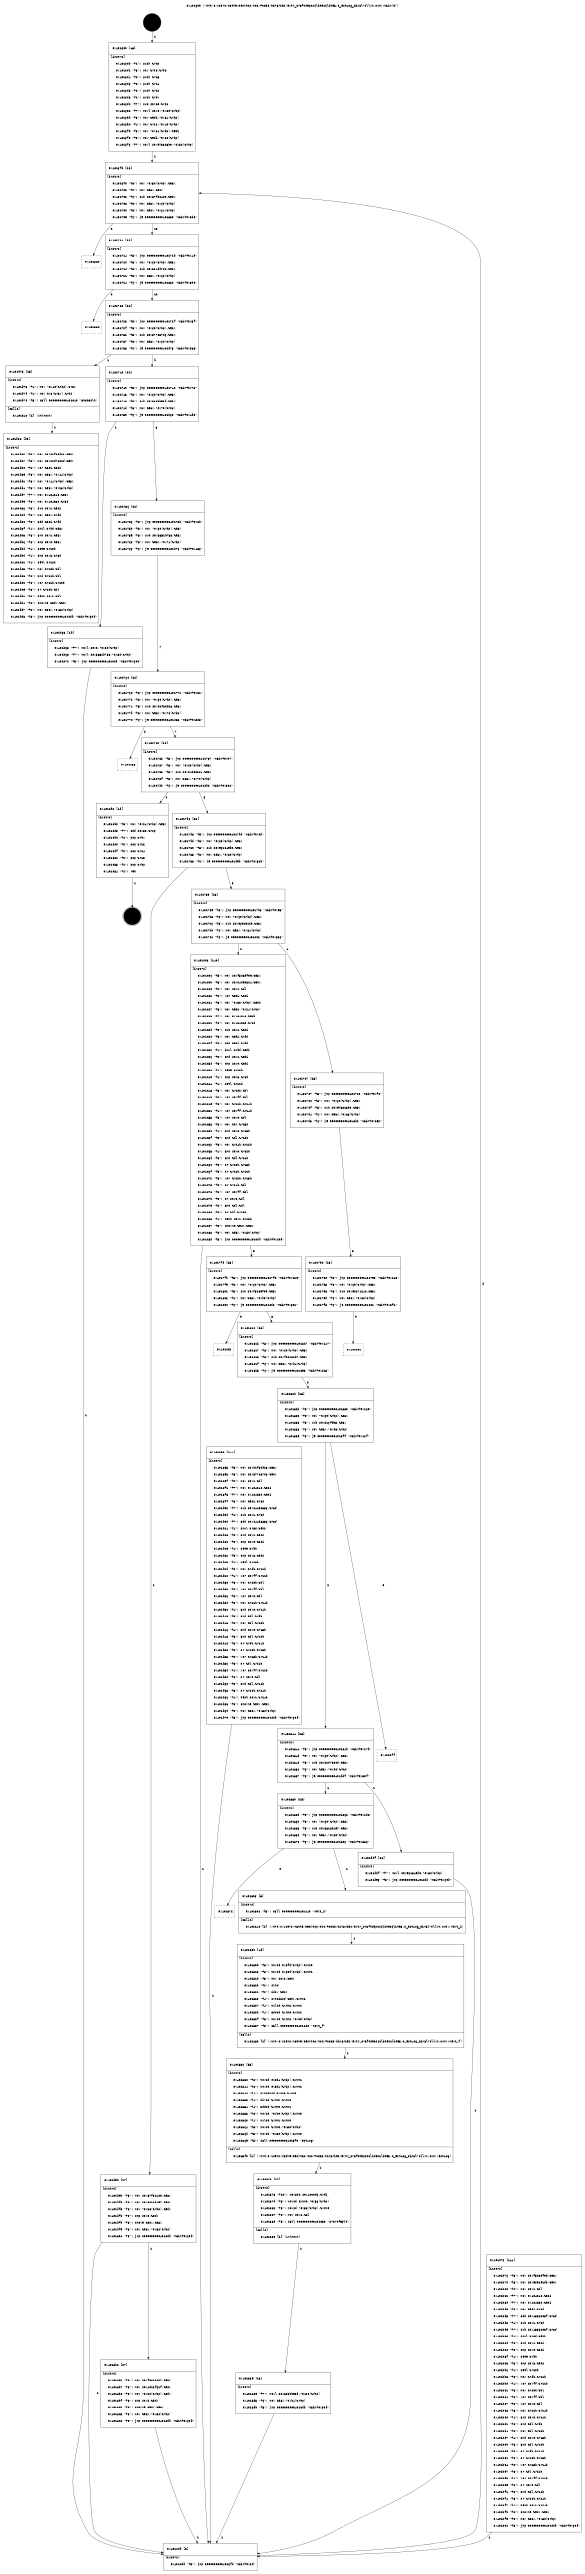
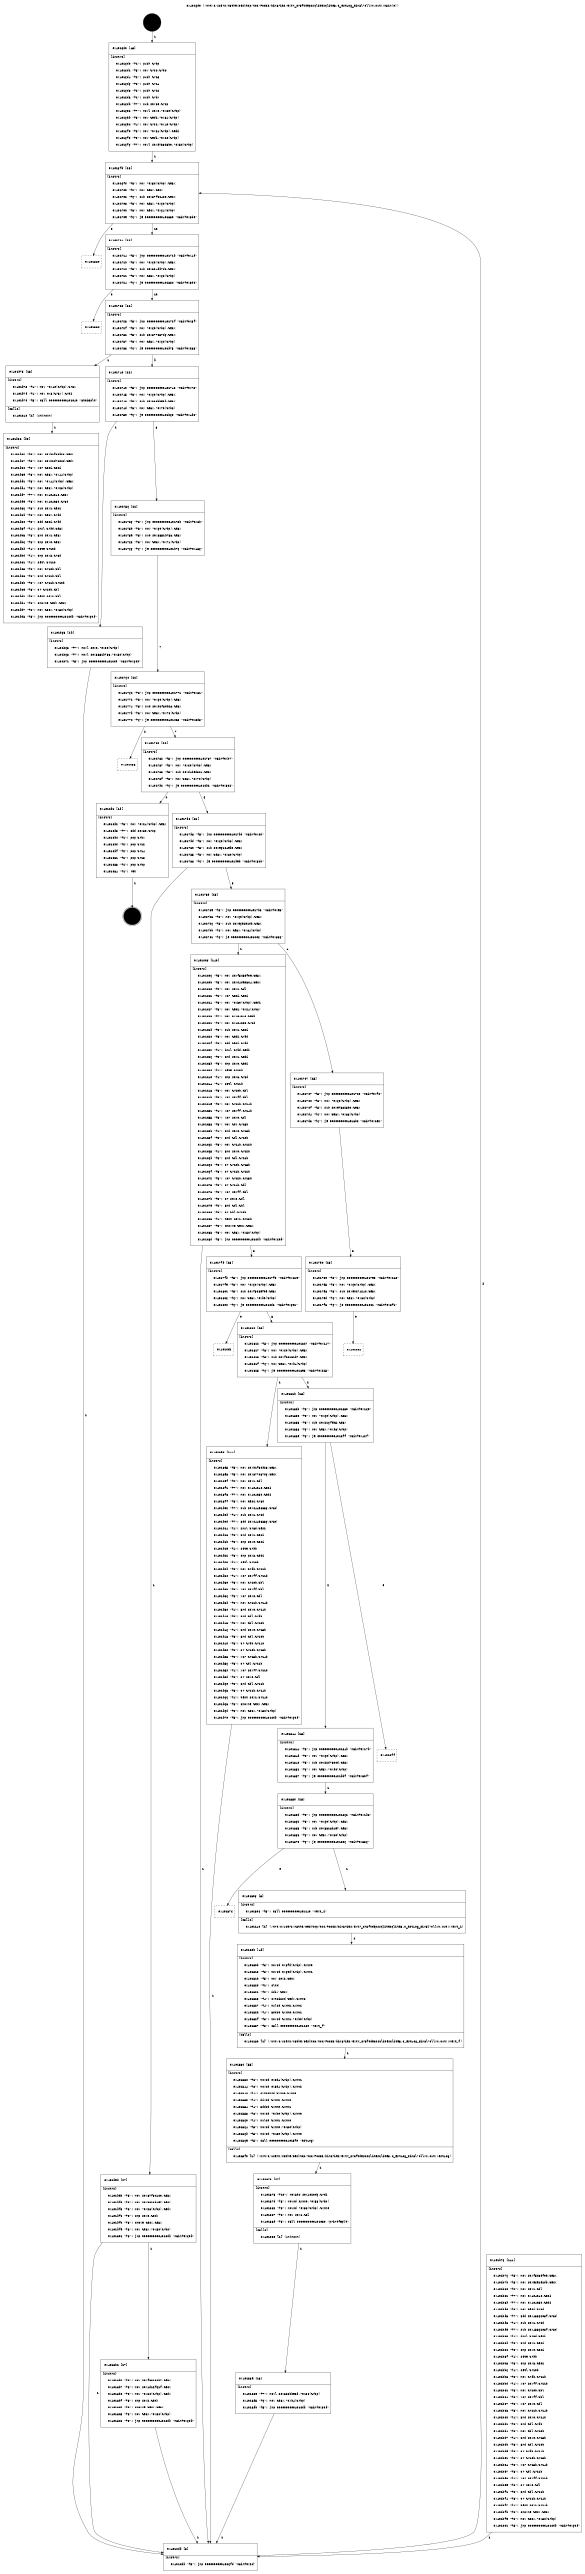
none -> (272, 1411)
(406, 1869) -> none
